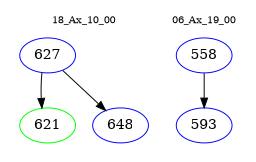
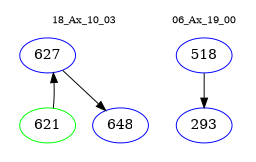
(84, 21) -> (84, 21)
(204, 55) -> (204, 55)
(41, 86) -> (54, 95)
(204, 125) -> (204, 125)
